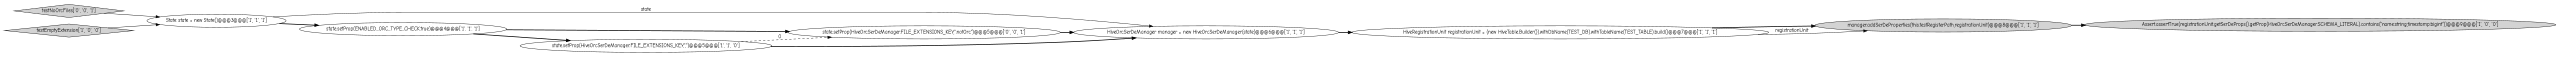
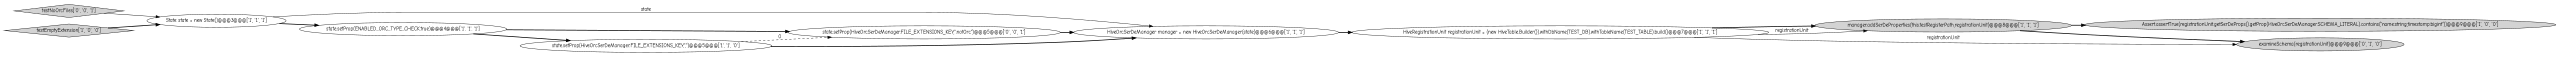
(132, 26) -> (132, 26)
none -> (2320, 44)
